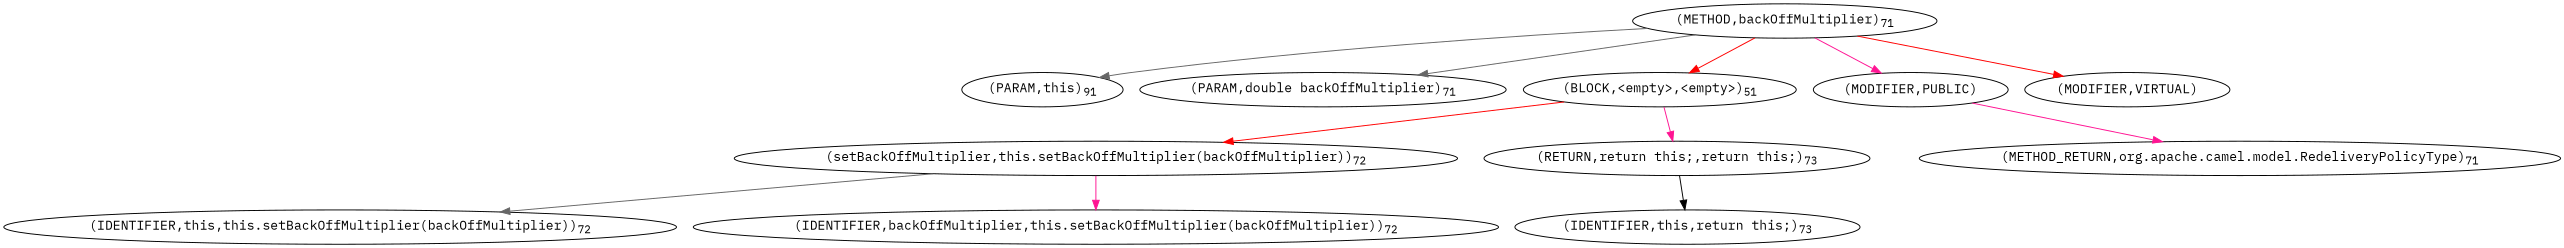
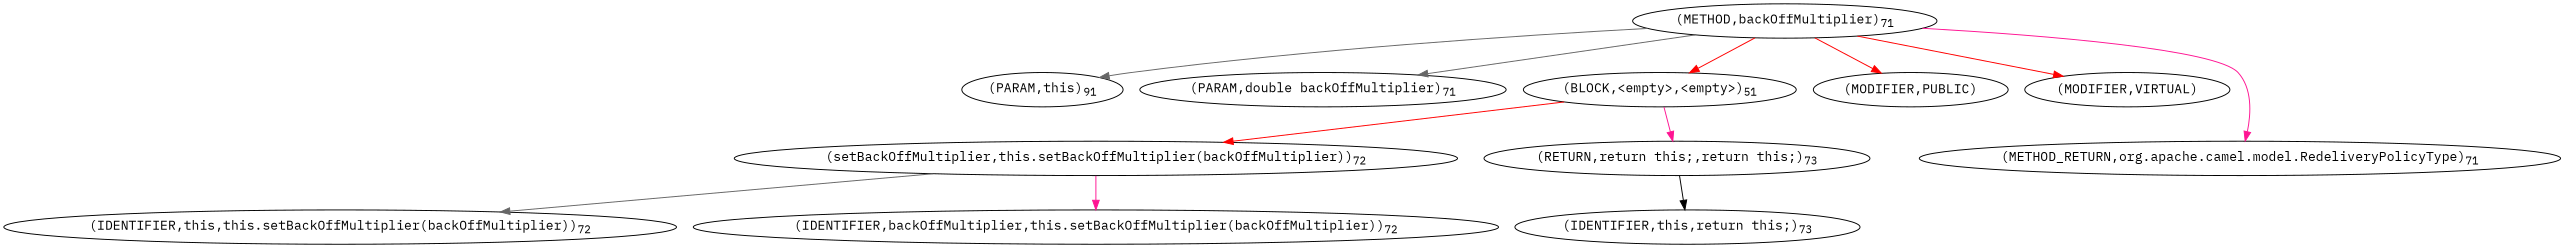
(1844, 53) -> (1844, 53)
(2062, 121) -> (2113, 44)
